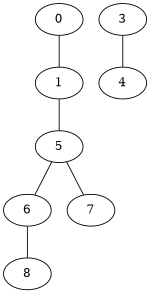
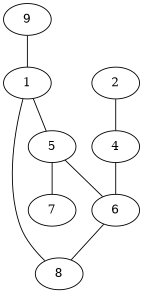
(59, 19) -> (27, 19)
(123, 19) -> (116, 83)
none -> (116, 179)
none -> (13, 184)
